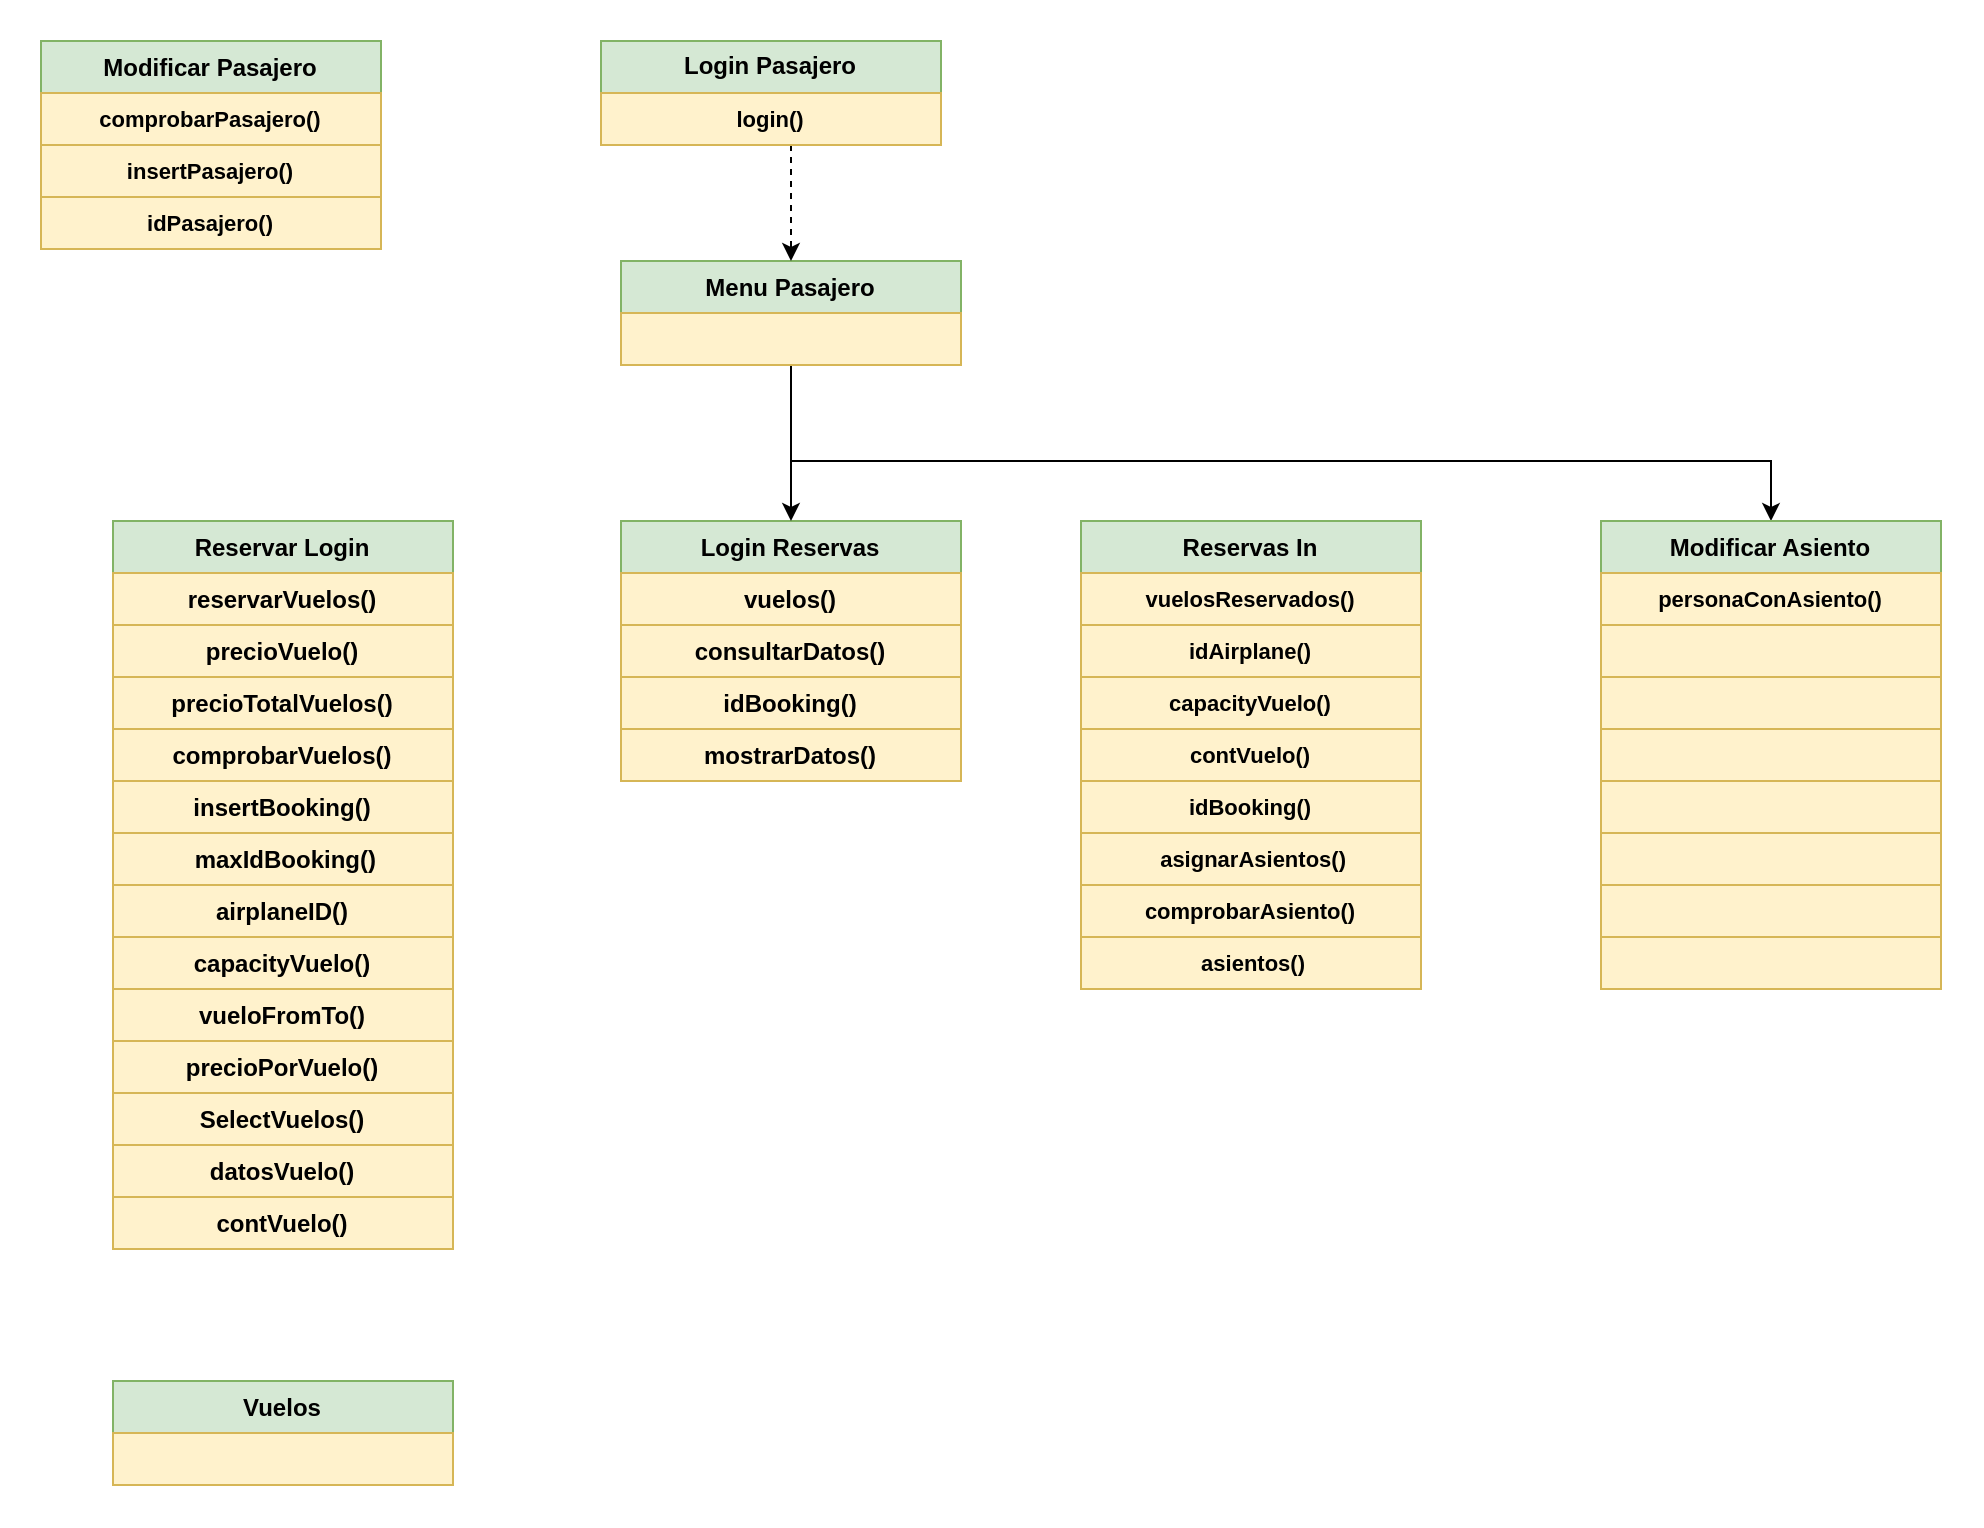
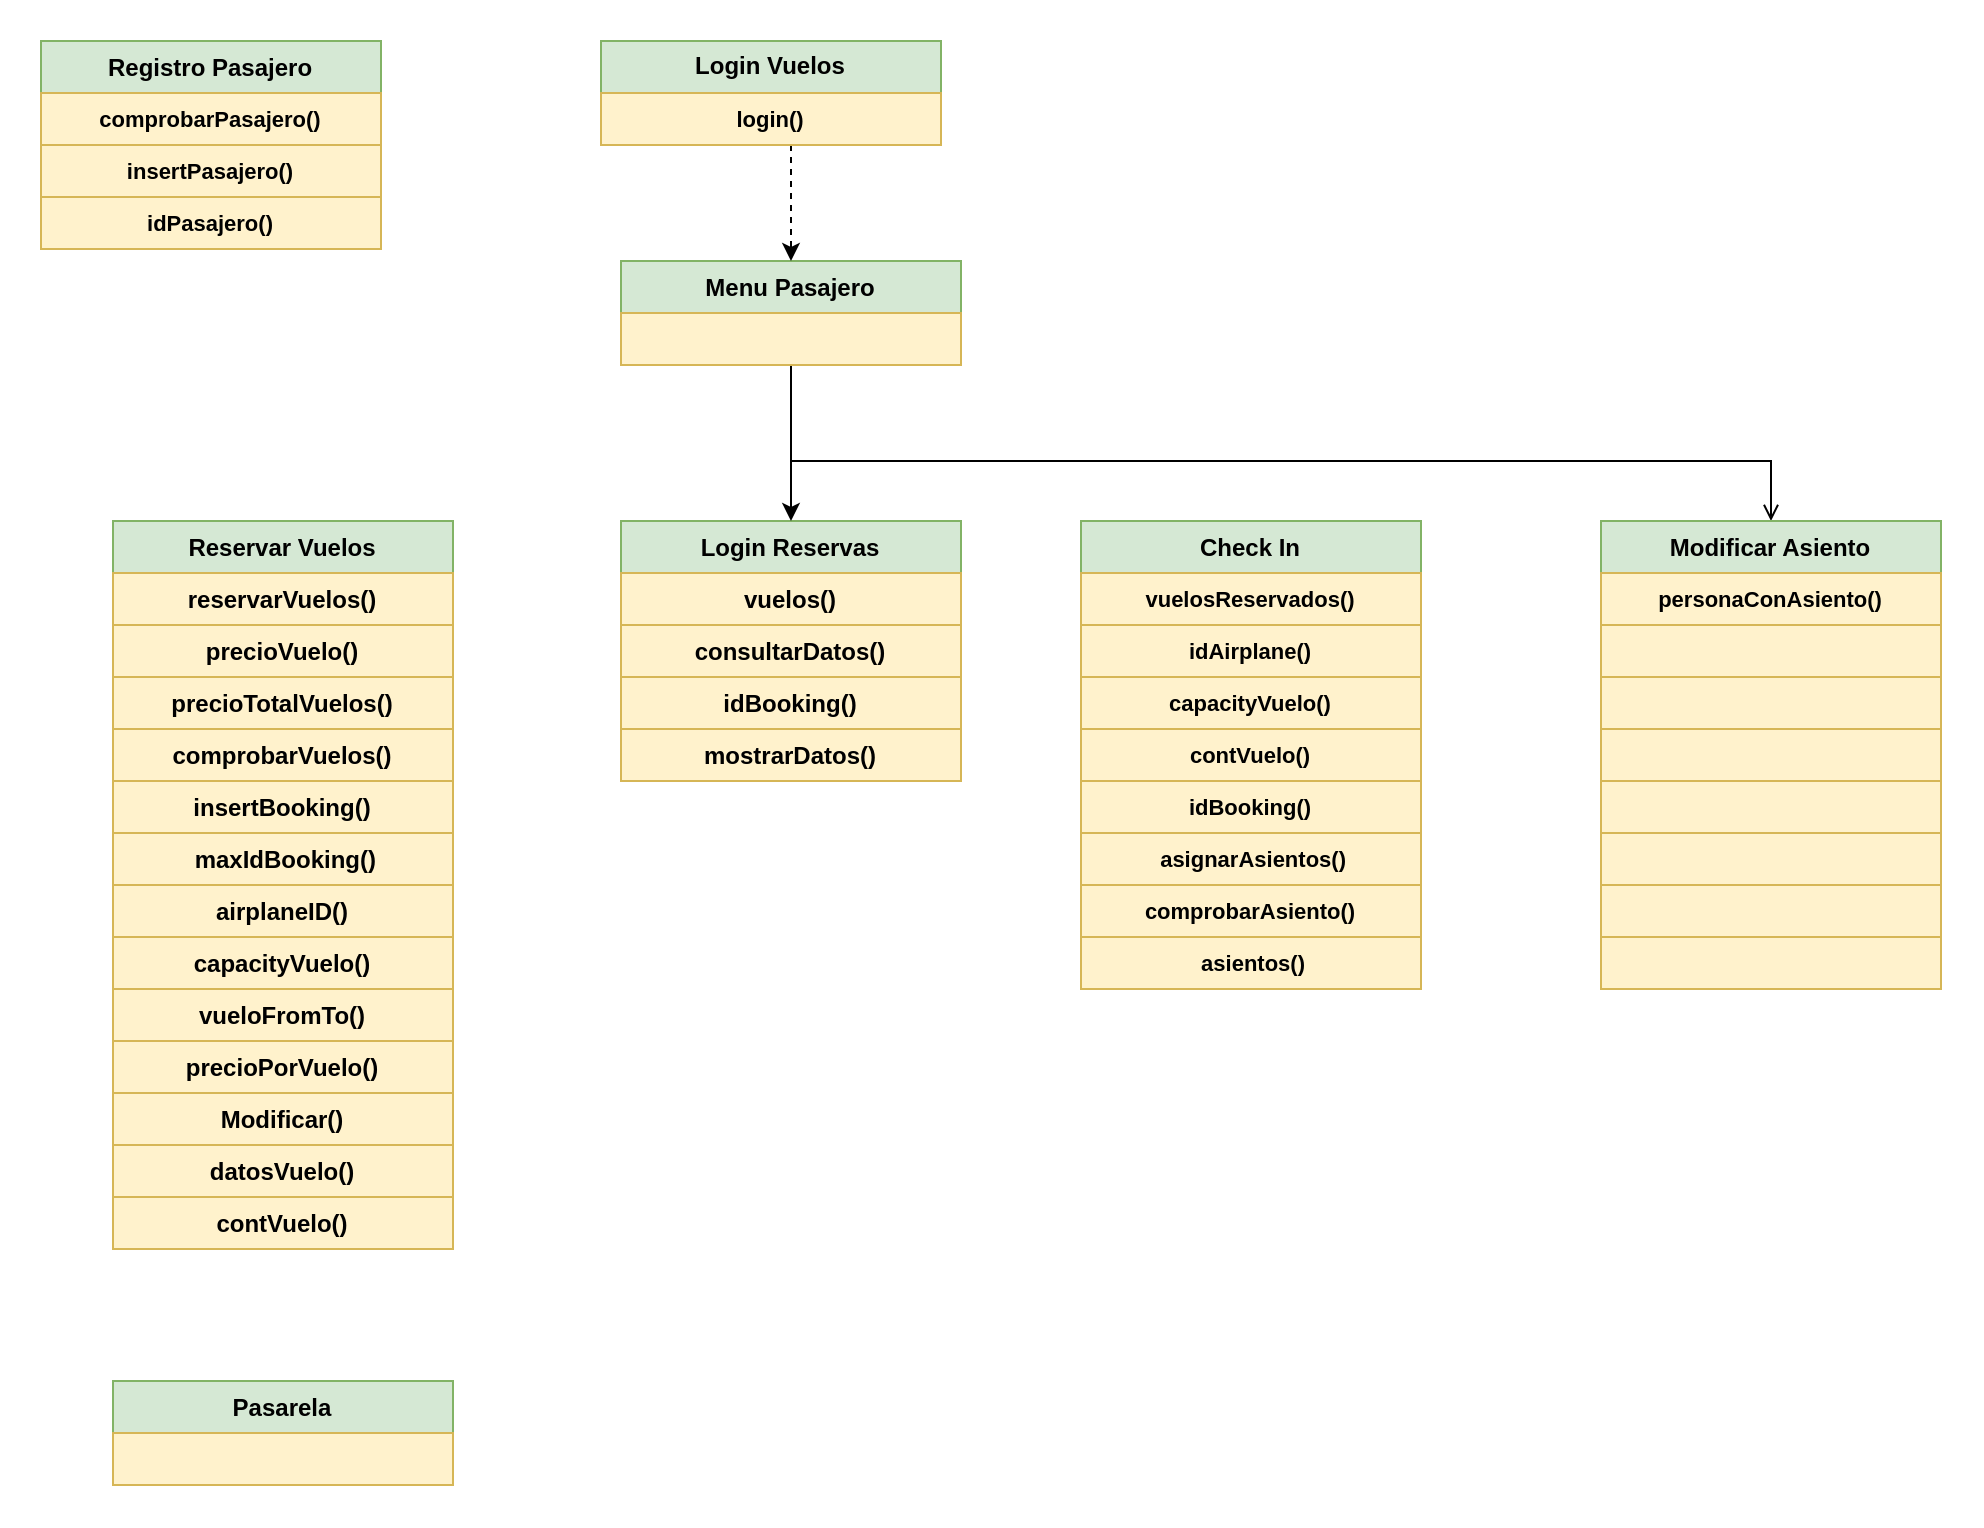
(771, 67) -> (771, 67)
(210, 68) -> (210, 68)
(1771, 506) -> (1771, 508)
(282, 548) -> (282, 548)
(1250, 548) -> (1250, 548)
(282, 1120) -> (282, 1120)
(282, 1408) -> (282, 1408)
